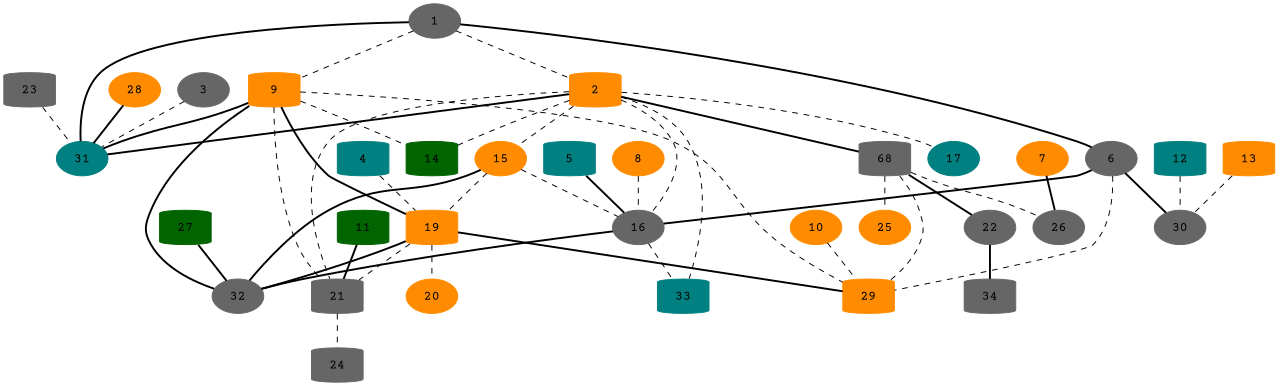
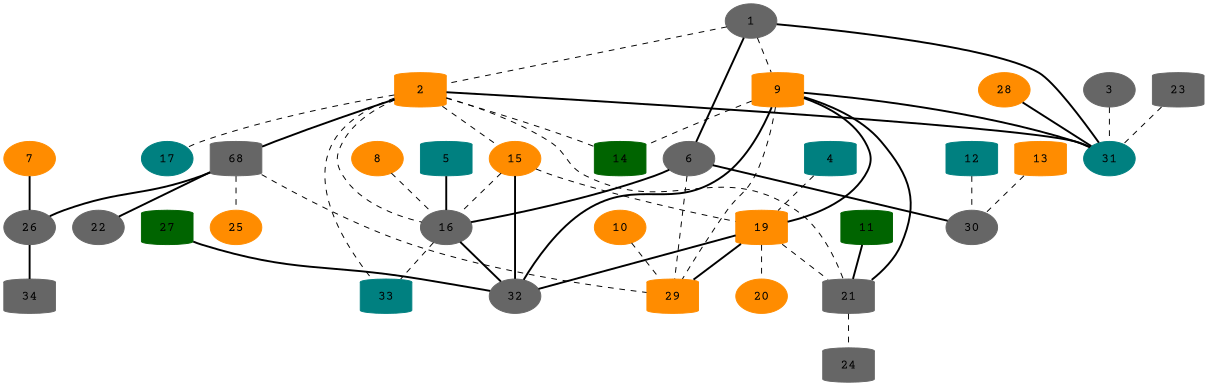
(975, 194) -> (130, 194)
(283, 198) -> (901, 170)
(990, 262) -> (30, 262)
